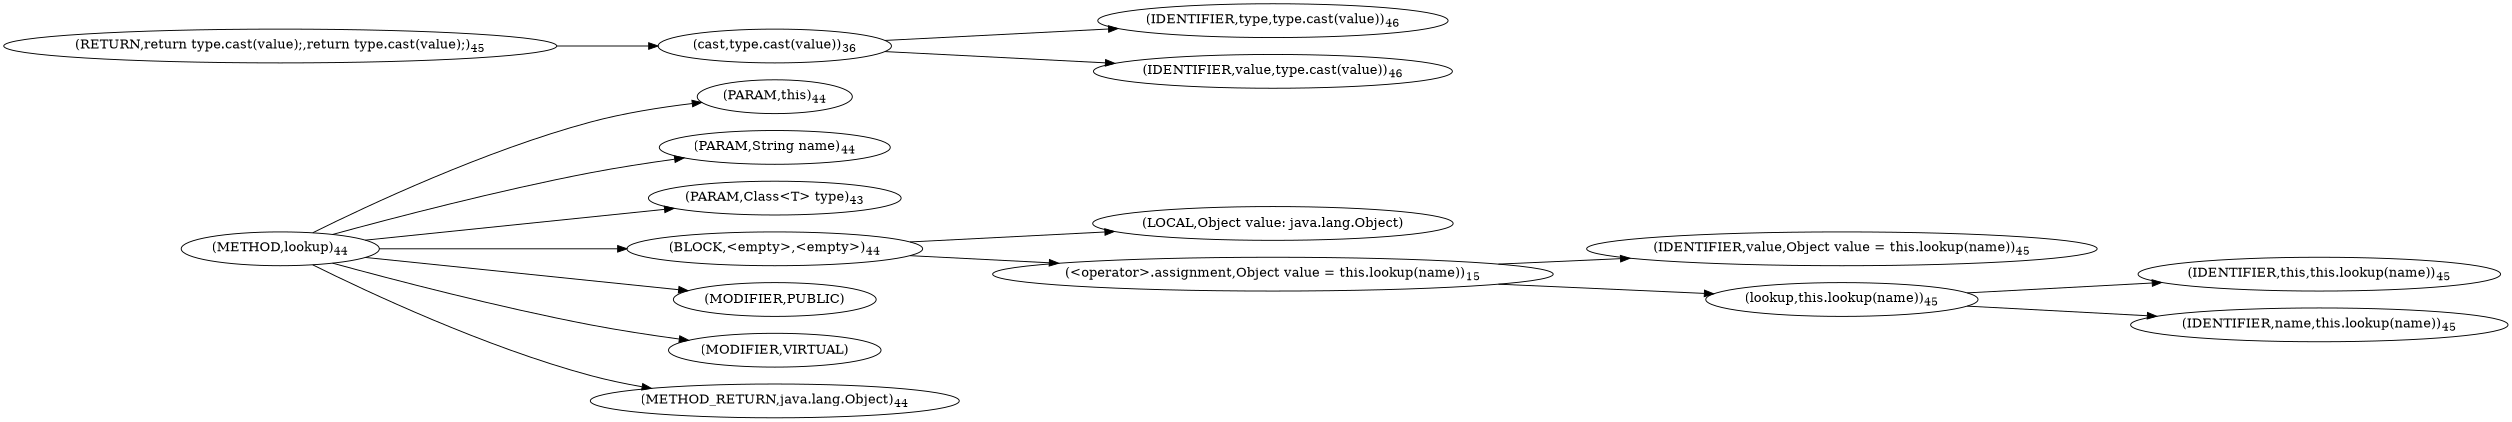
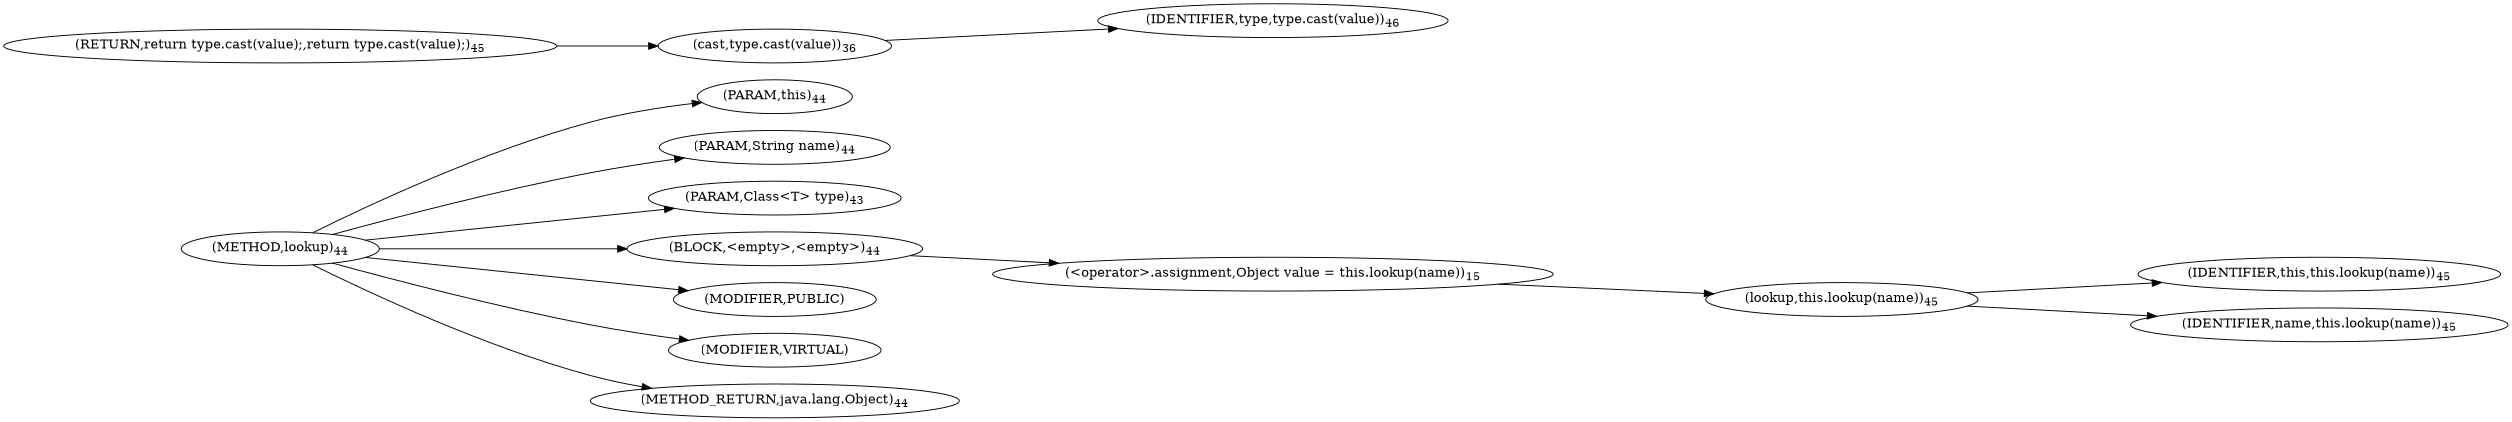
(1273, 71) -> none
(1273, 223) -> none
(1842, 249) -> none
